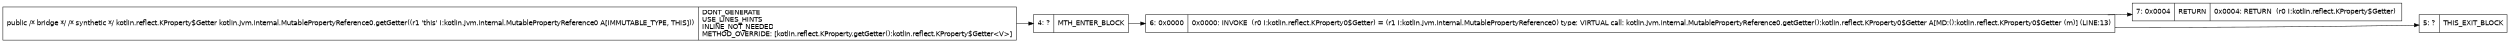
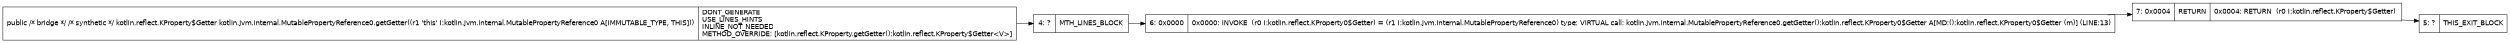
(1091, 23) -> (1091, 23)
(2265, 27) -> (2408, 20)
